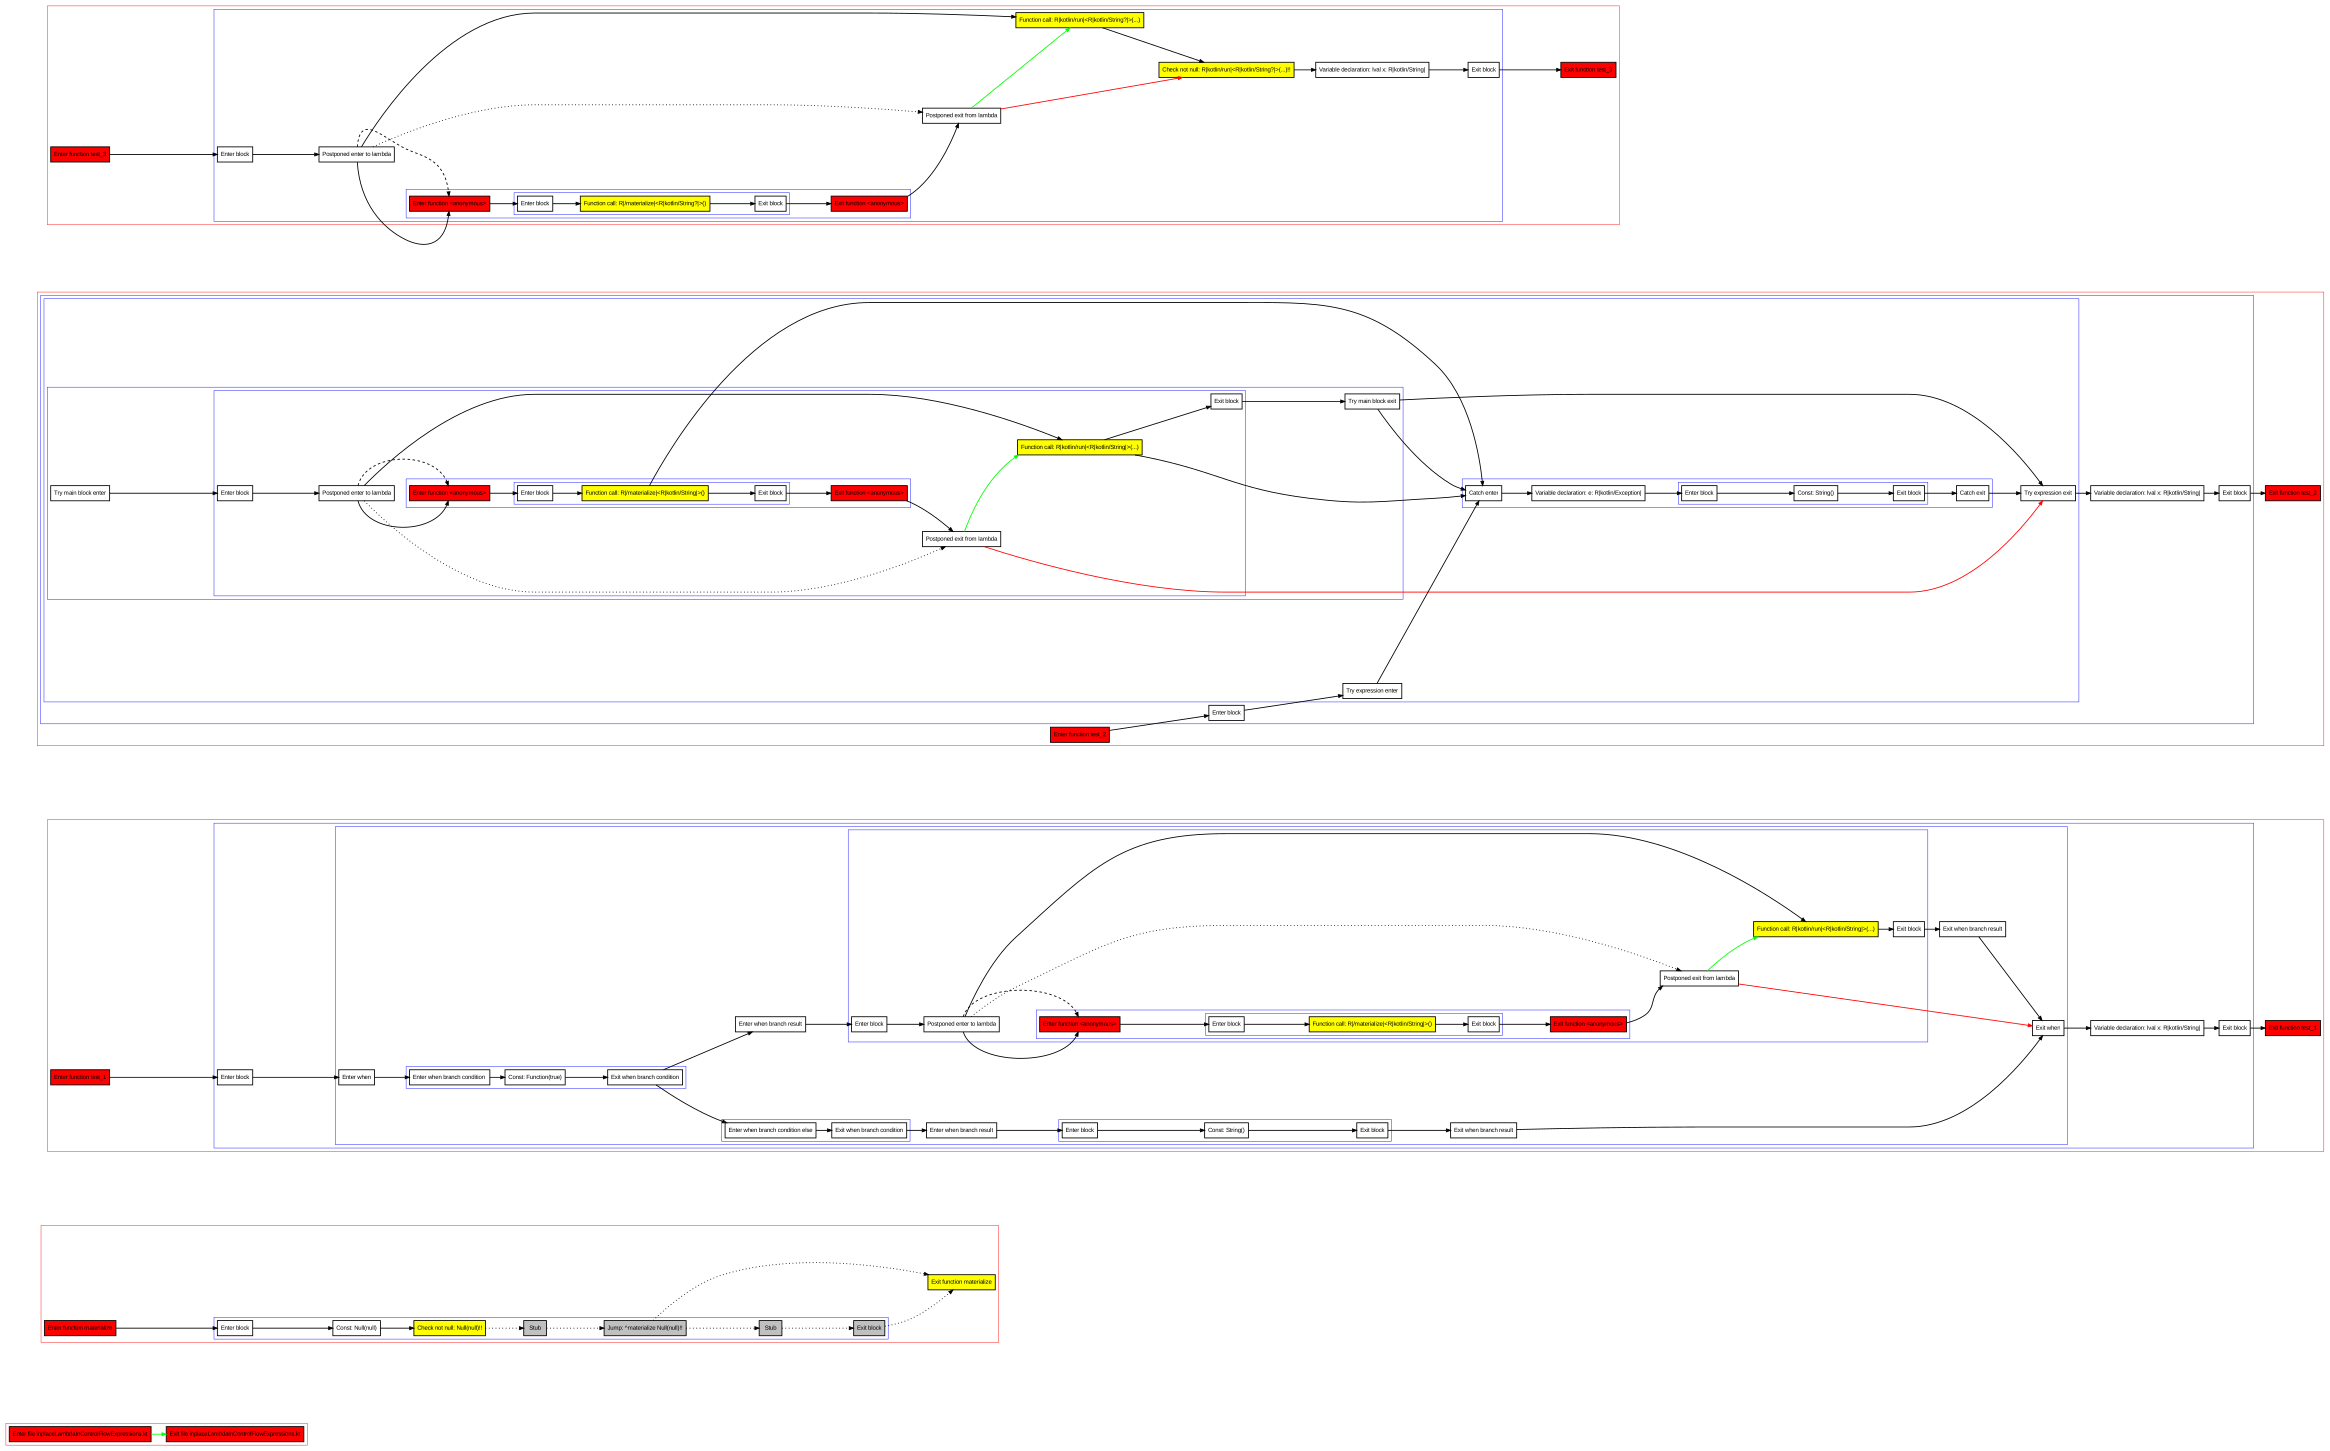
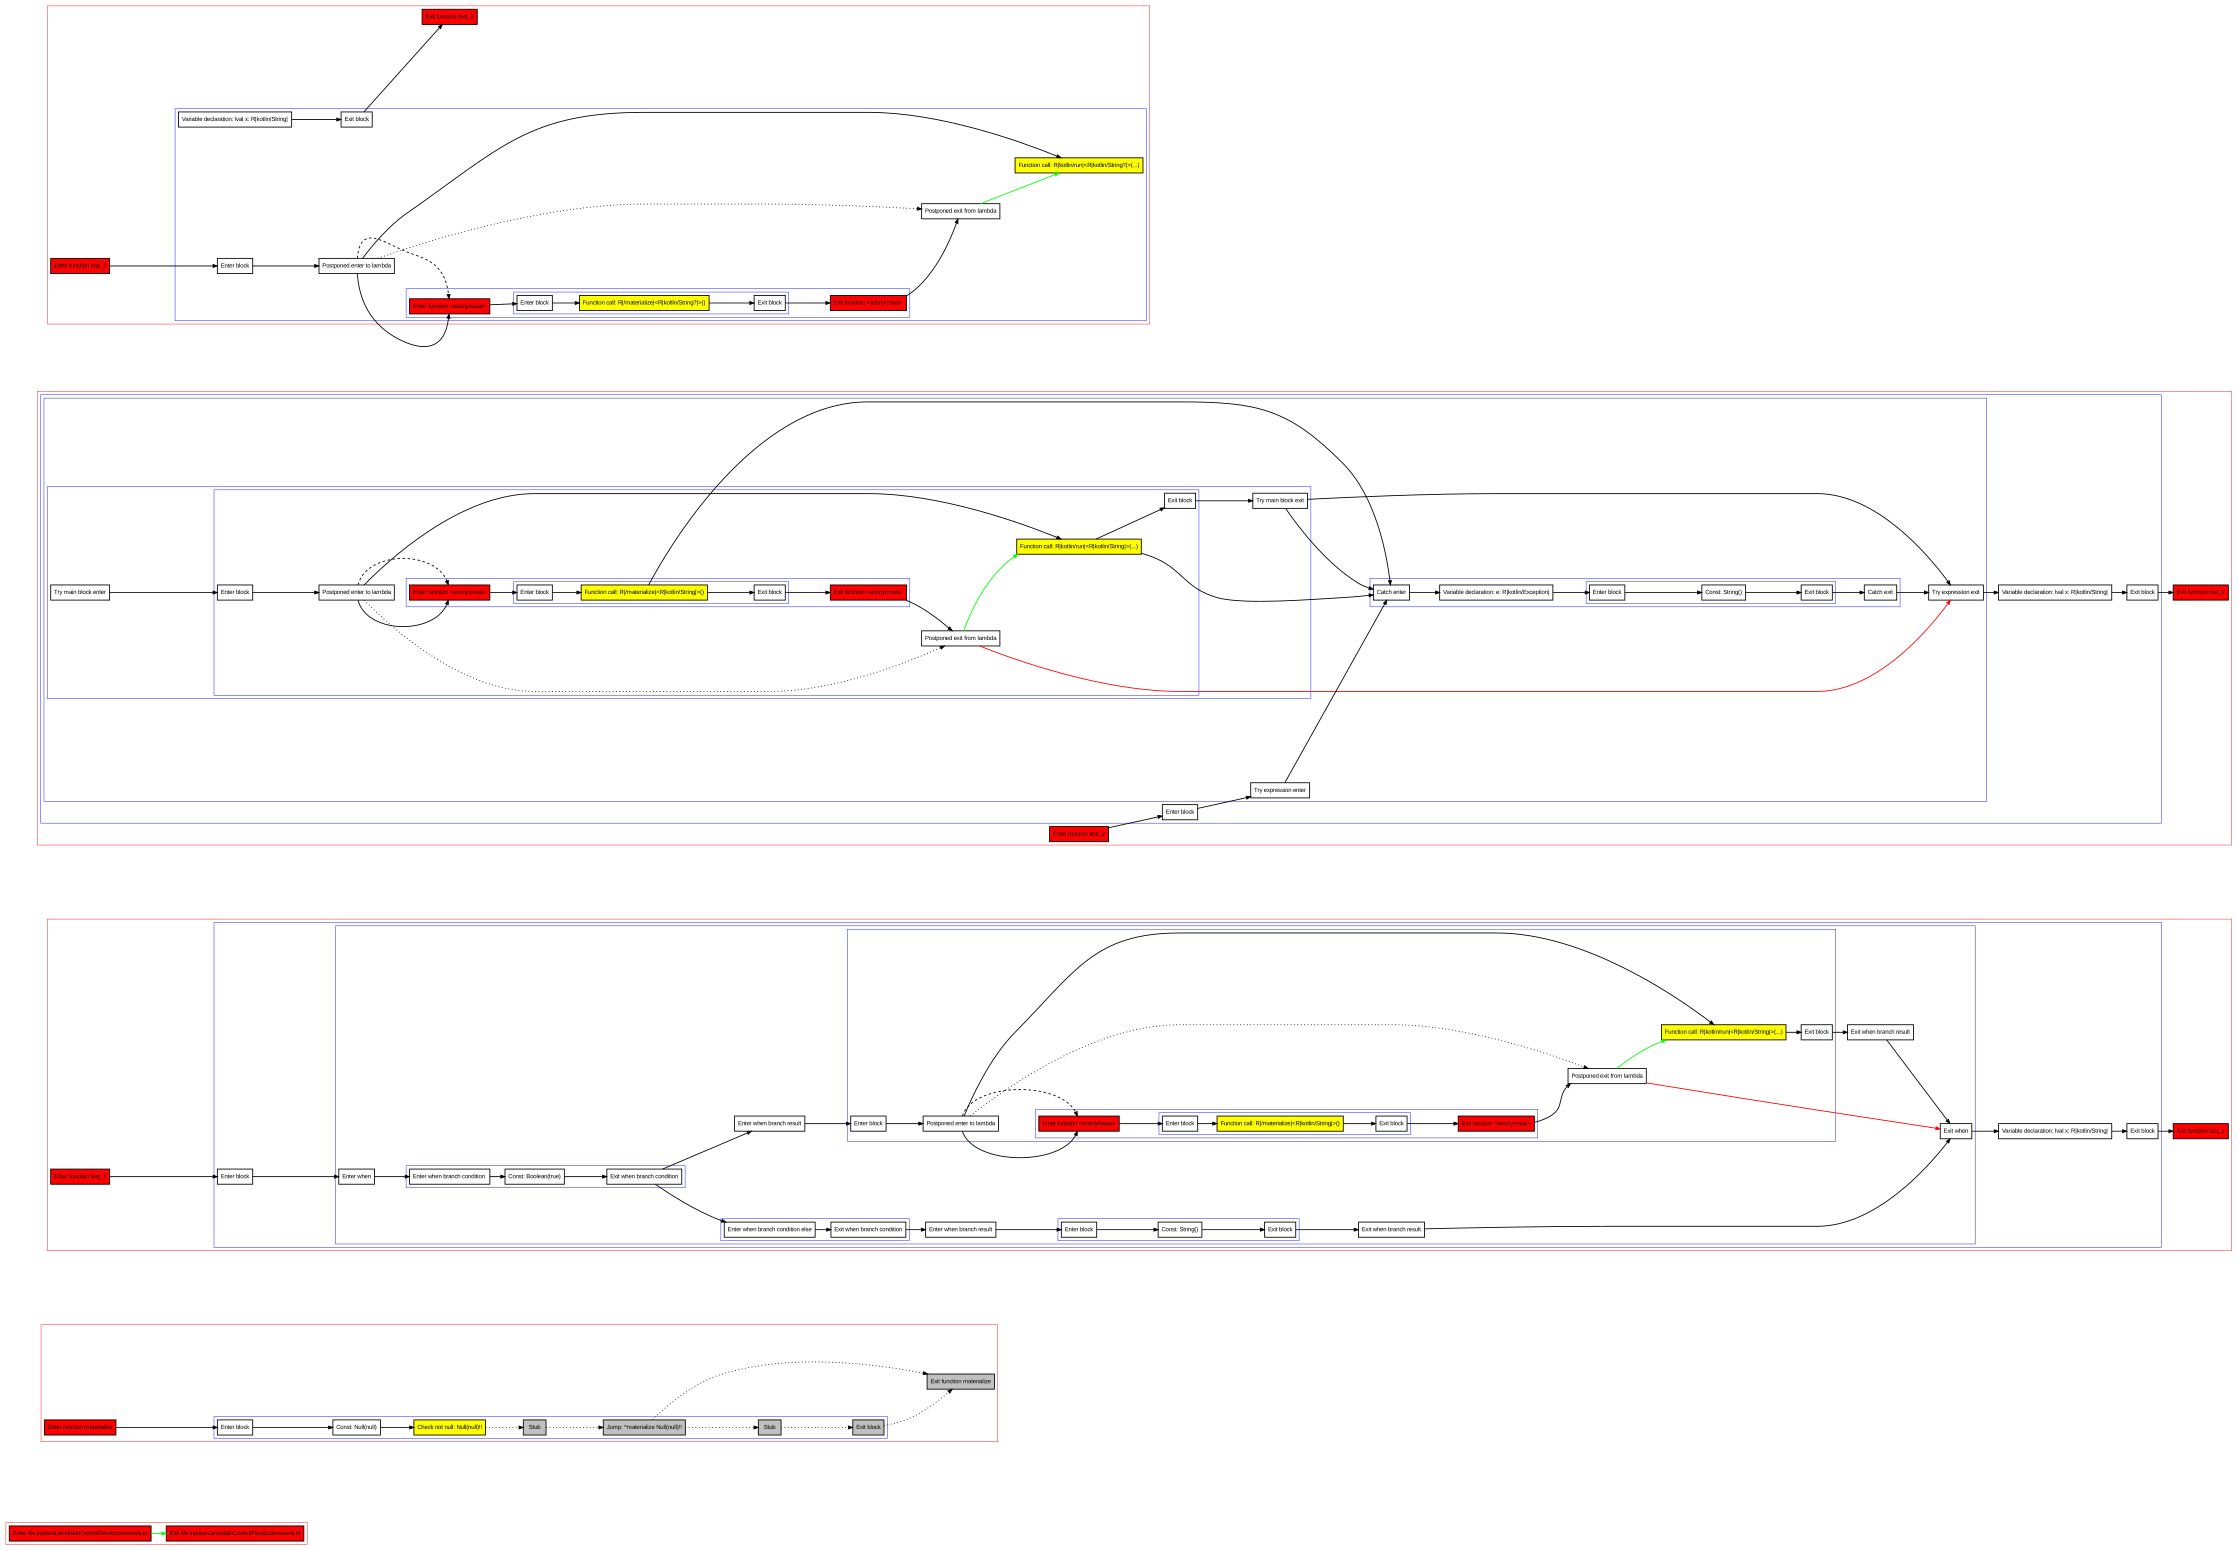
(1227, 70) -> none
(535, 1077) -> (535, 1177)
(962, 1282) -> (961, 1382)
